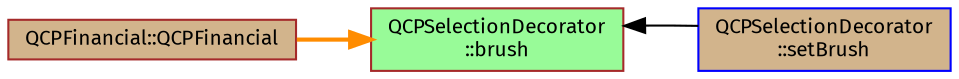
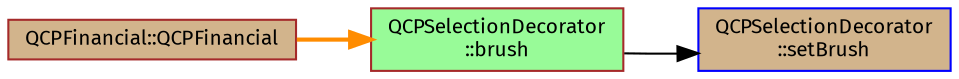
(672, 26) -> (651, 54)
